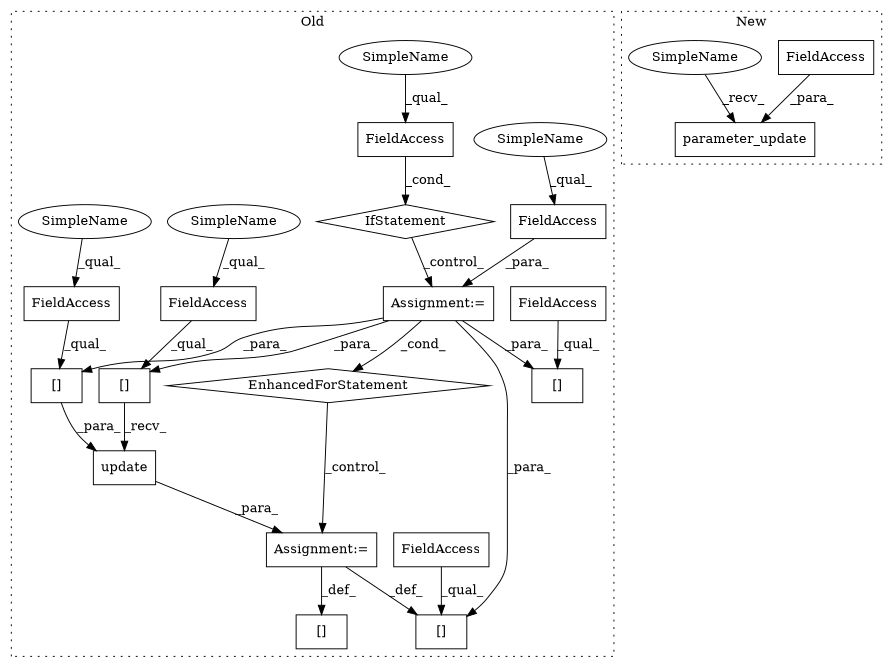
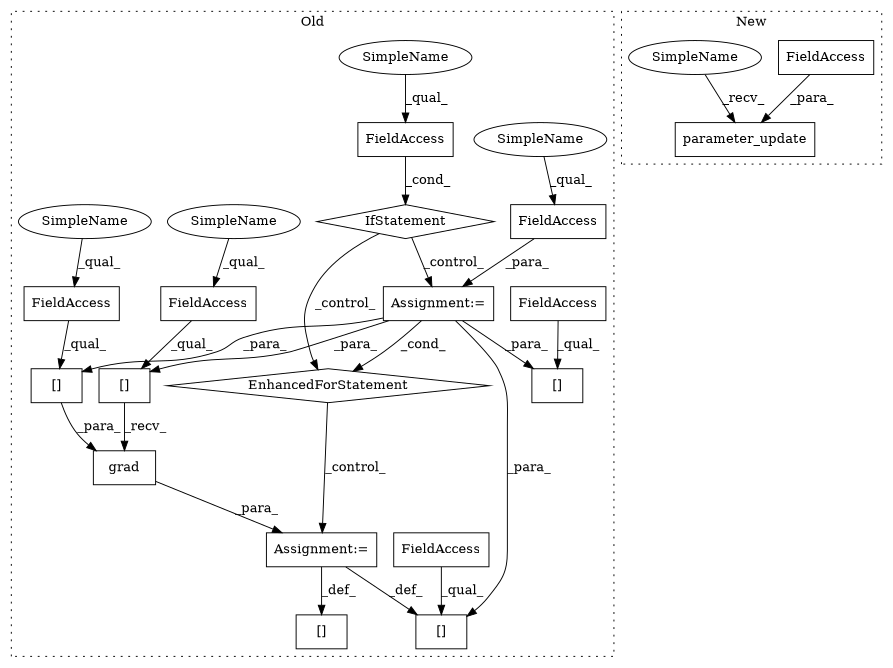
none -> (317, 284)
(124, 468) -> (124, 468)
